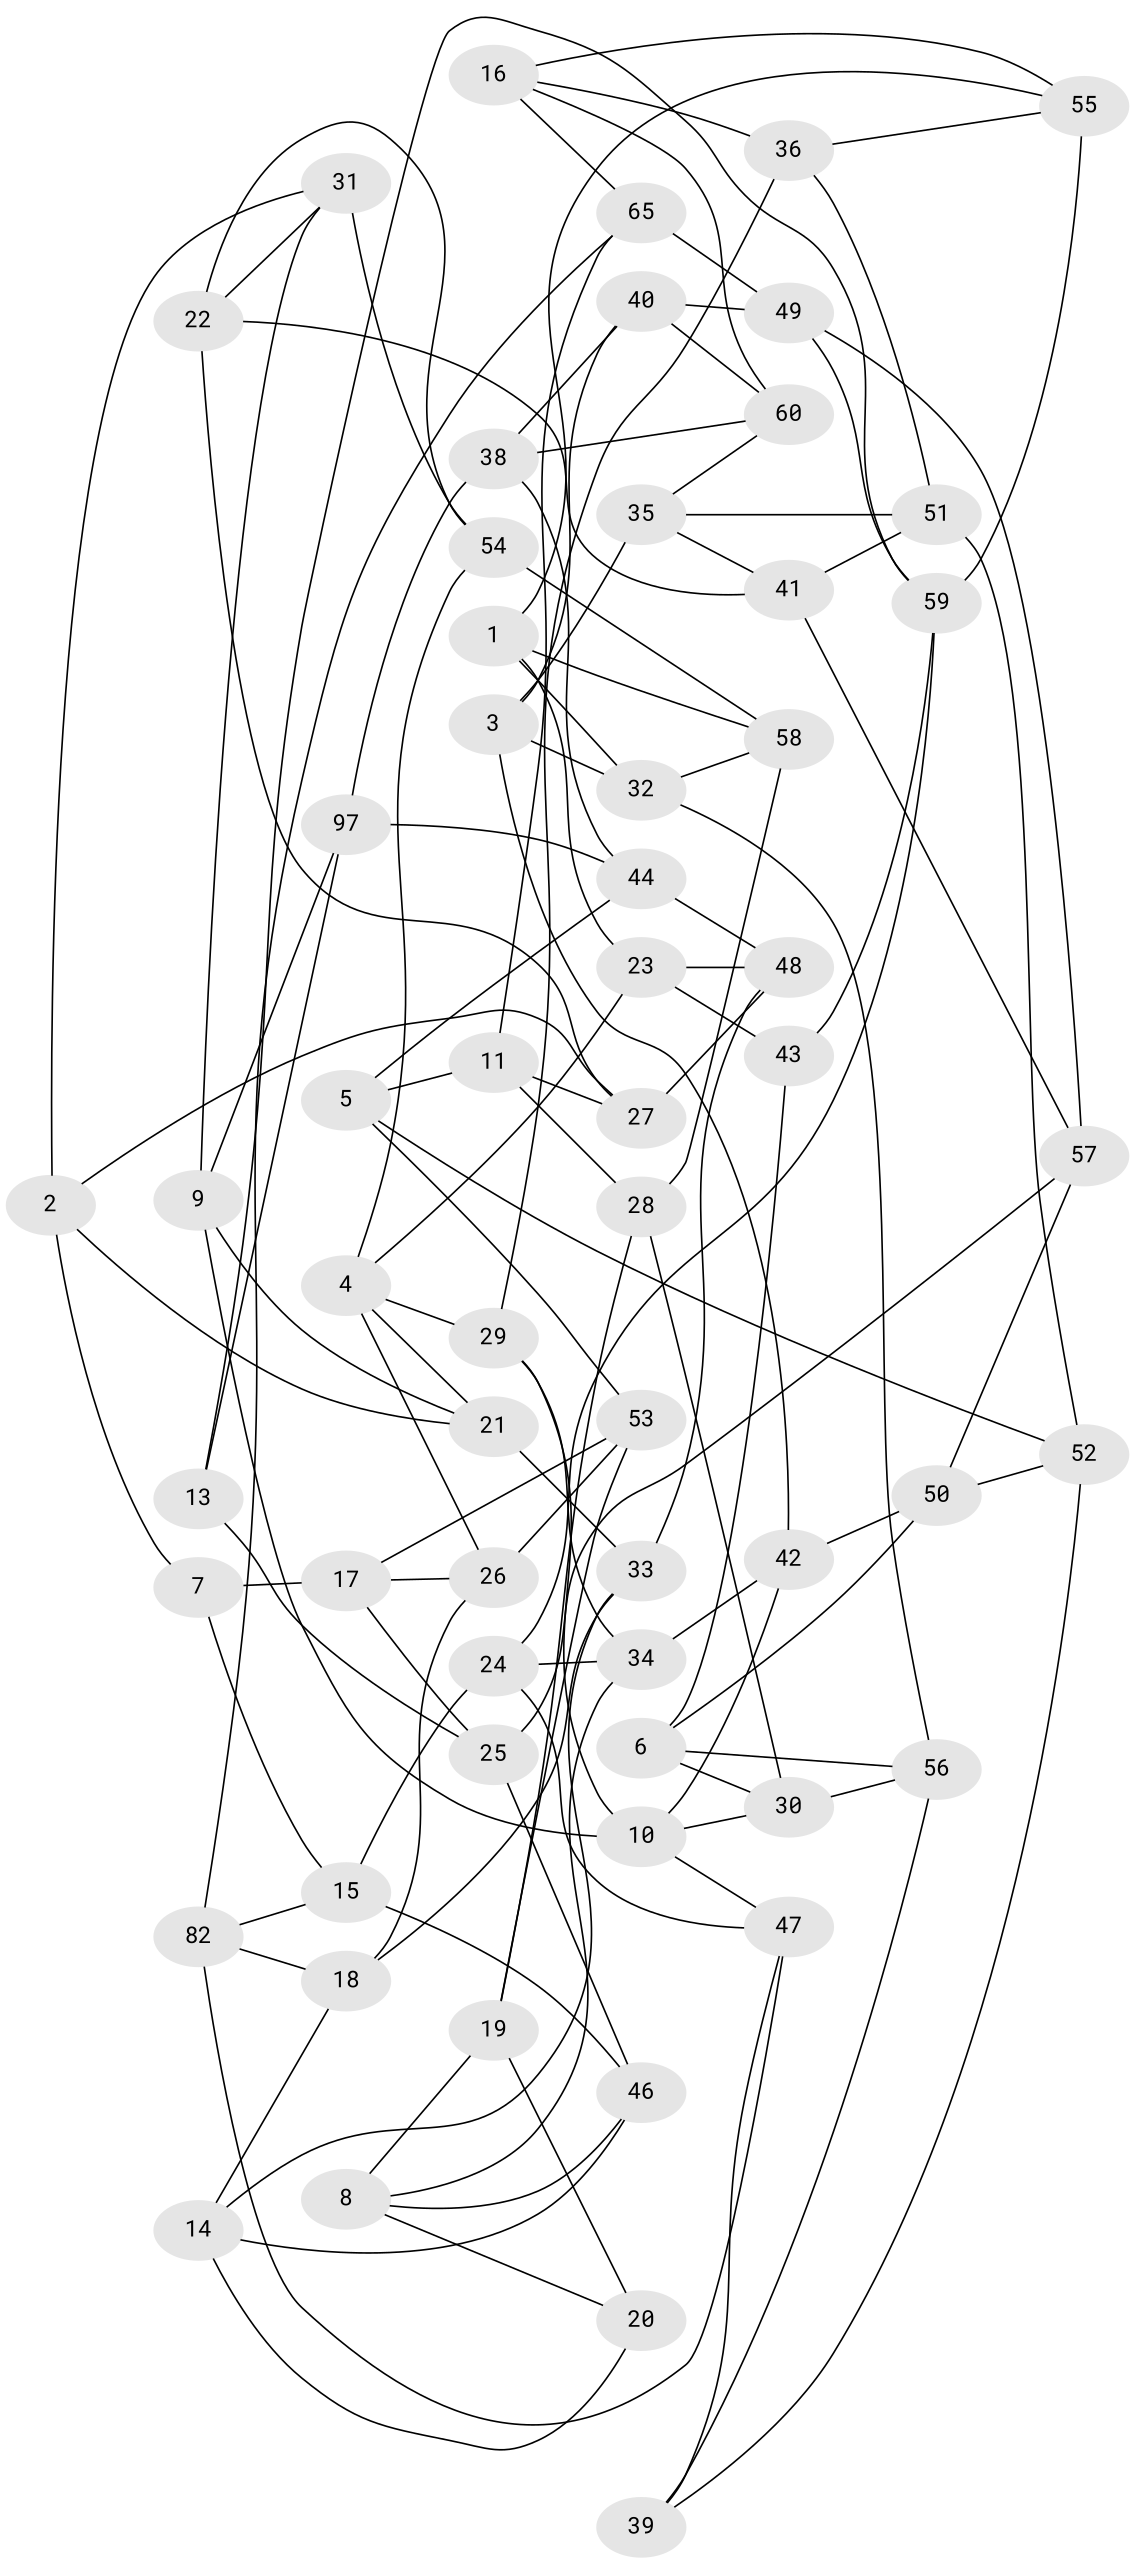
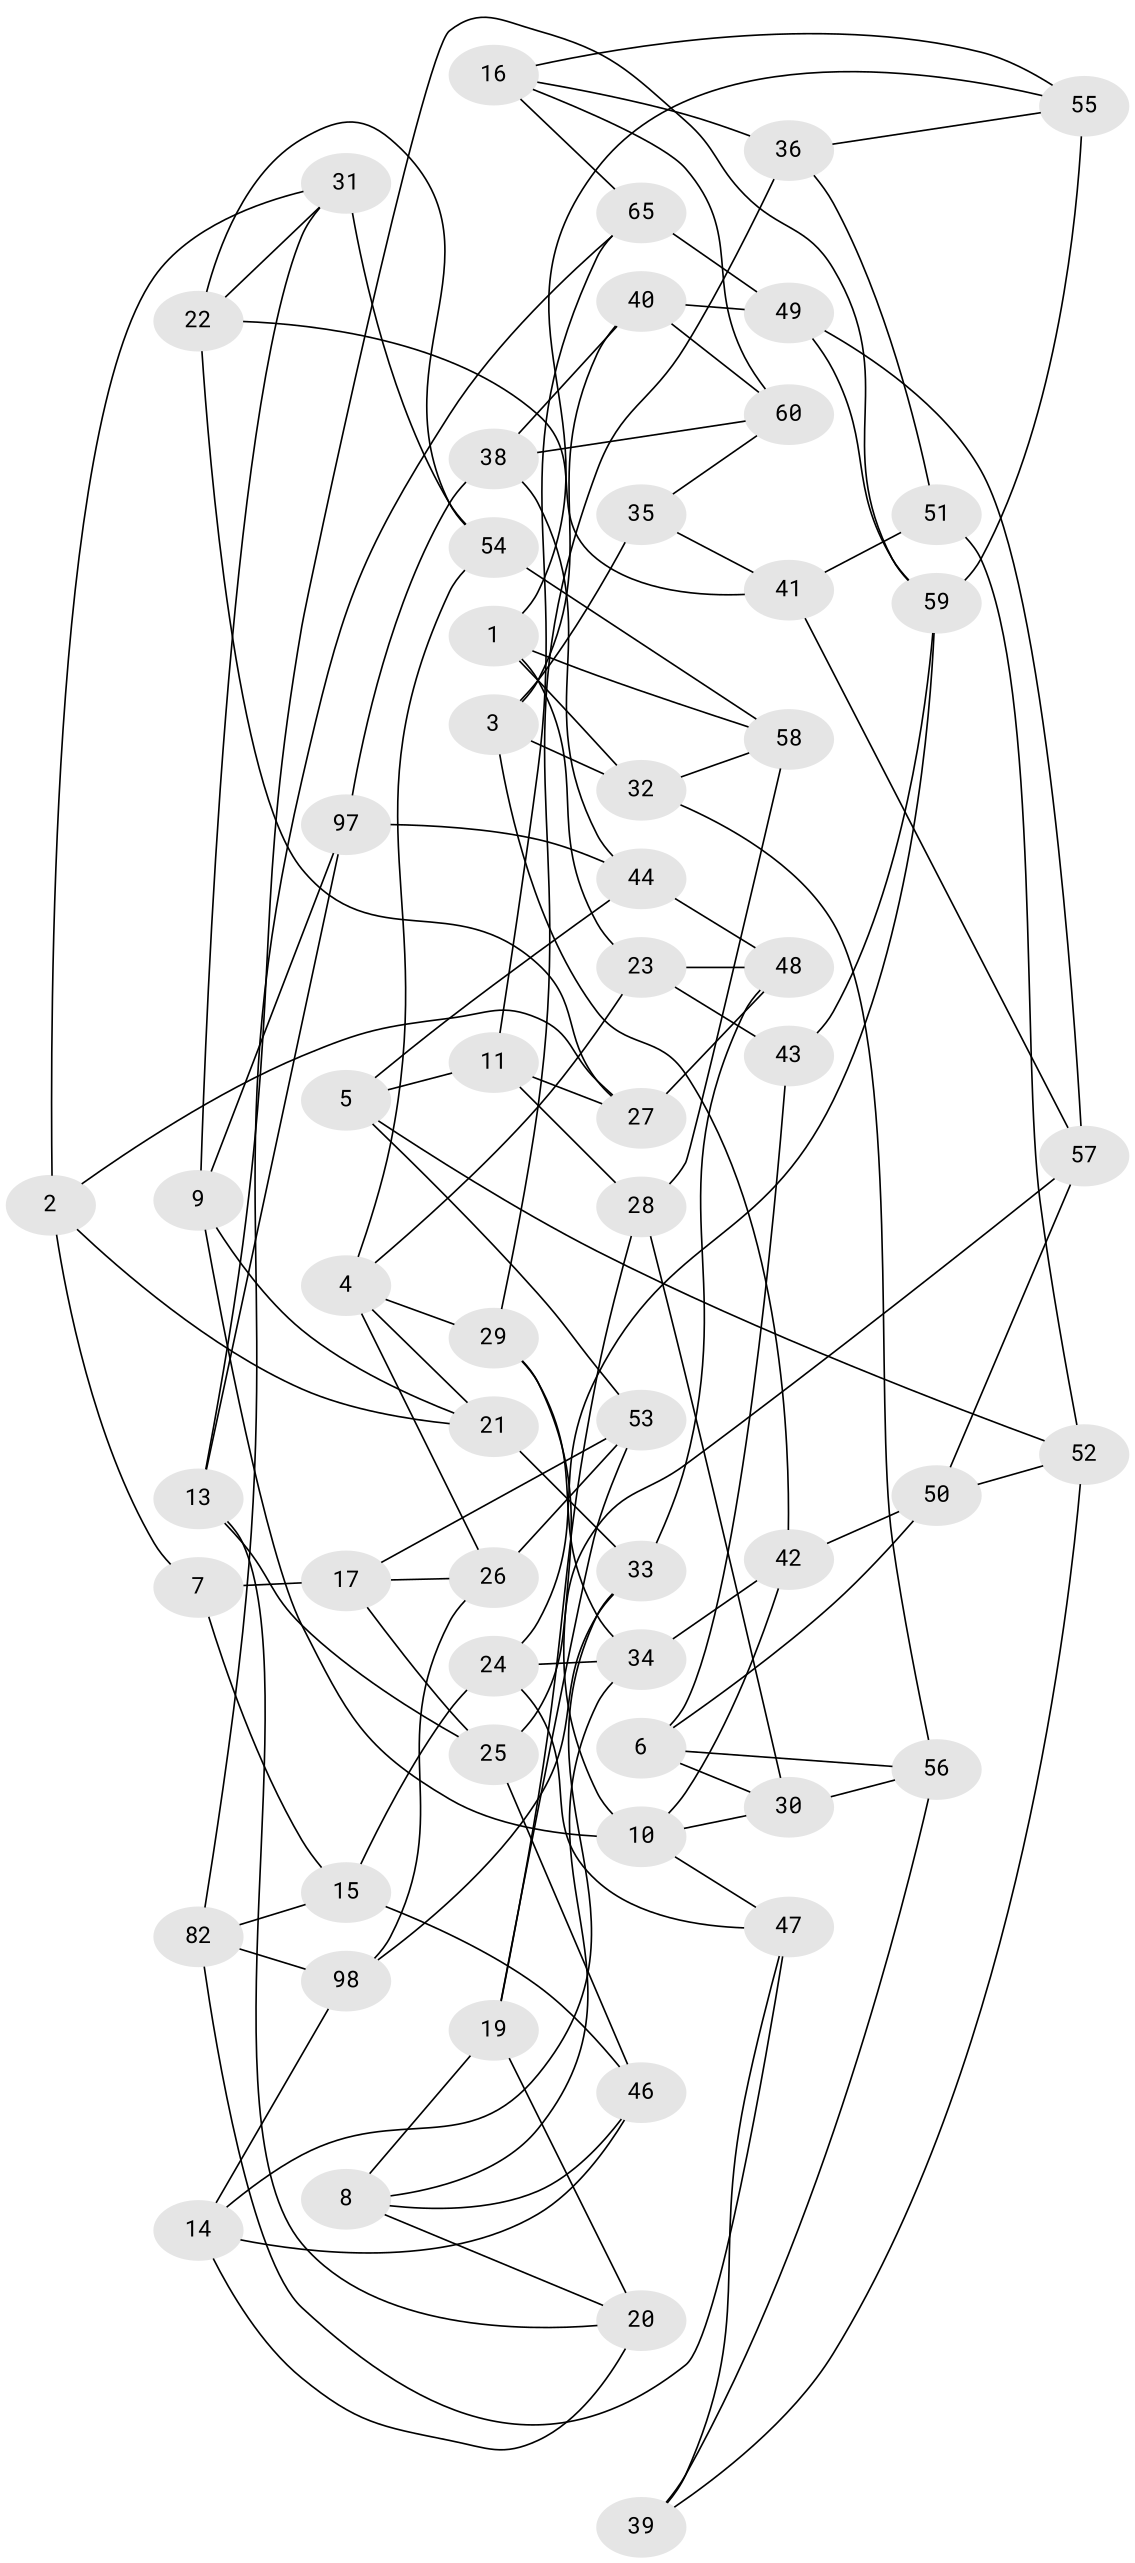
(789, 515) -> none
(346, 1981) -> (346, 1981)
none -> (257, 2041)
